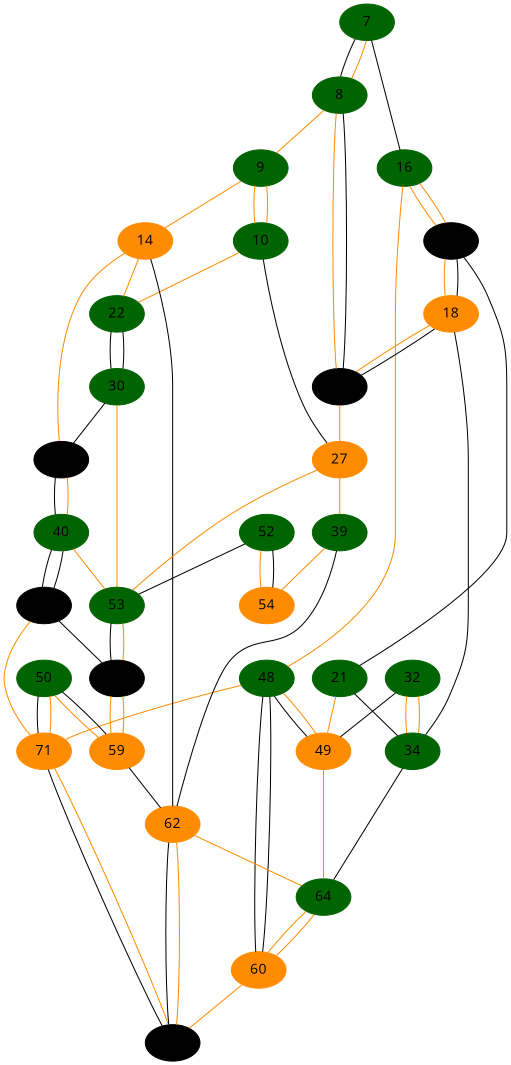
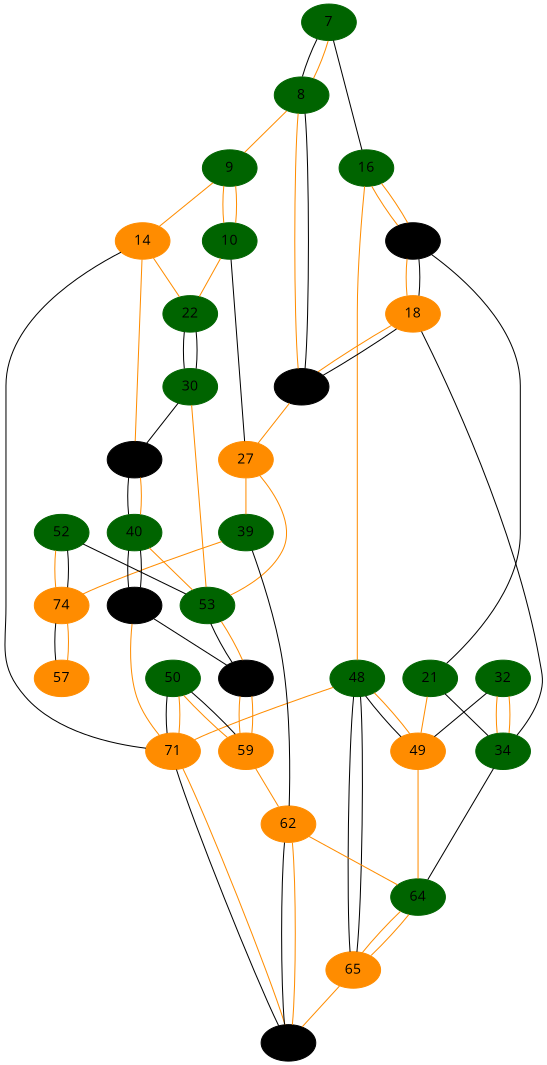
(173, 531) -> (6, 519)
(267, 605) -> (62, 605)
none -> (62, 678)
(145, 788) -> (267, 788)
(259, 970) -> (353, 970)
